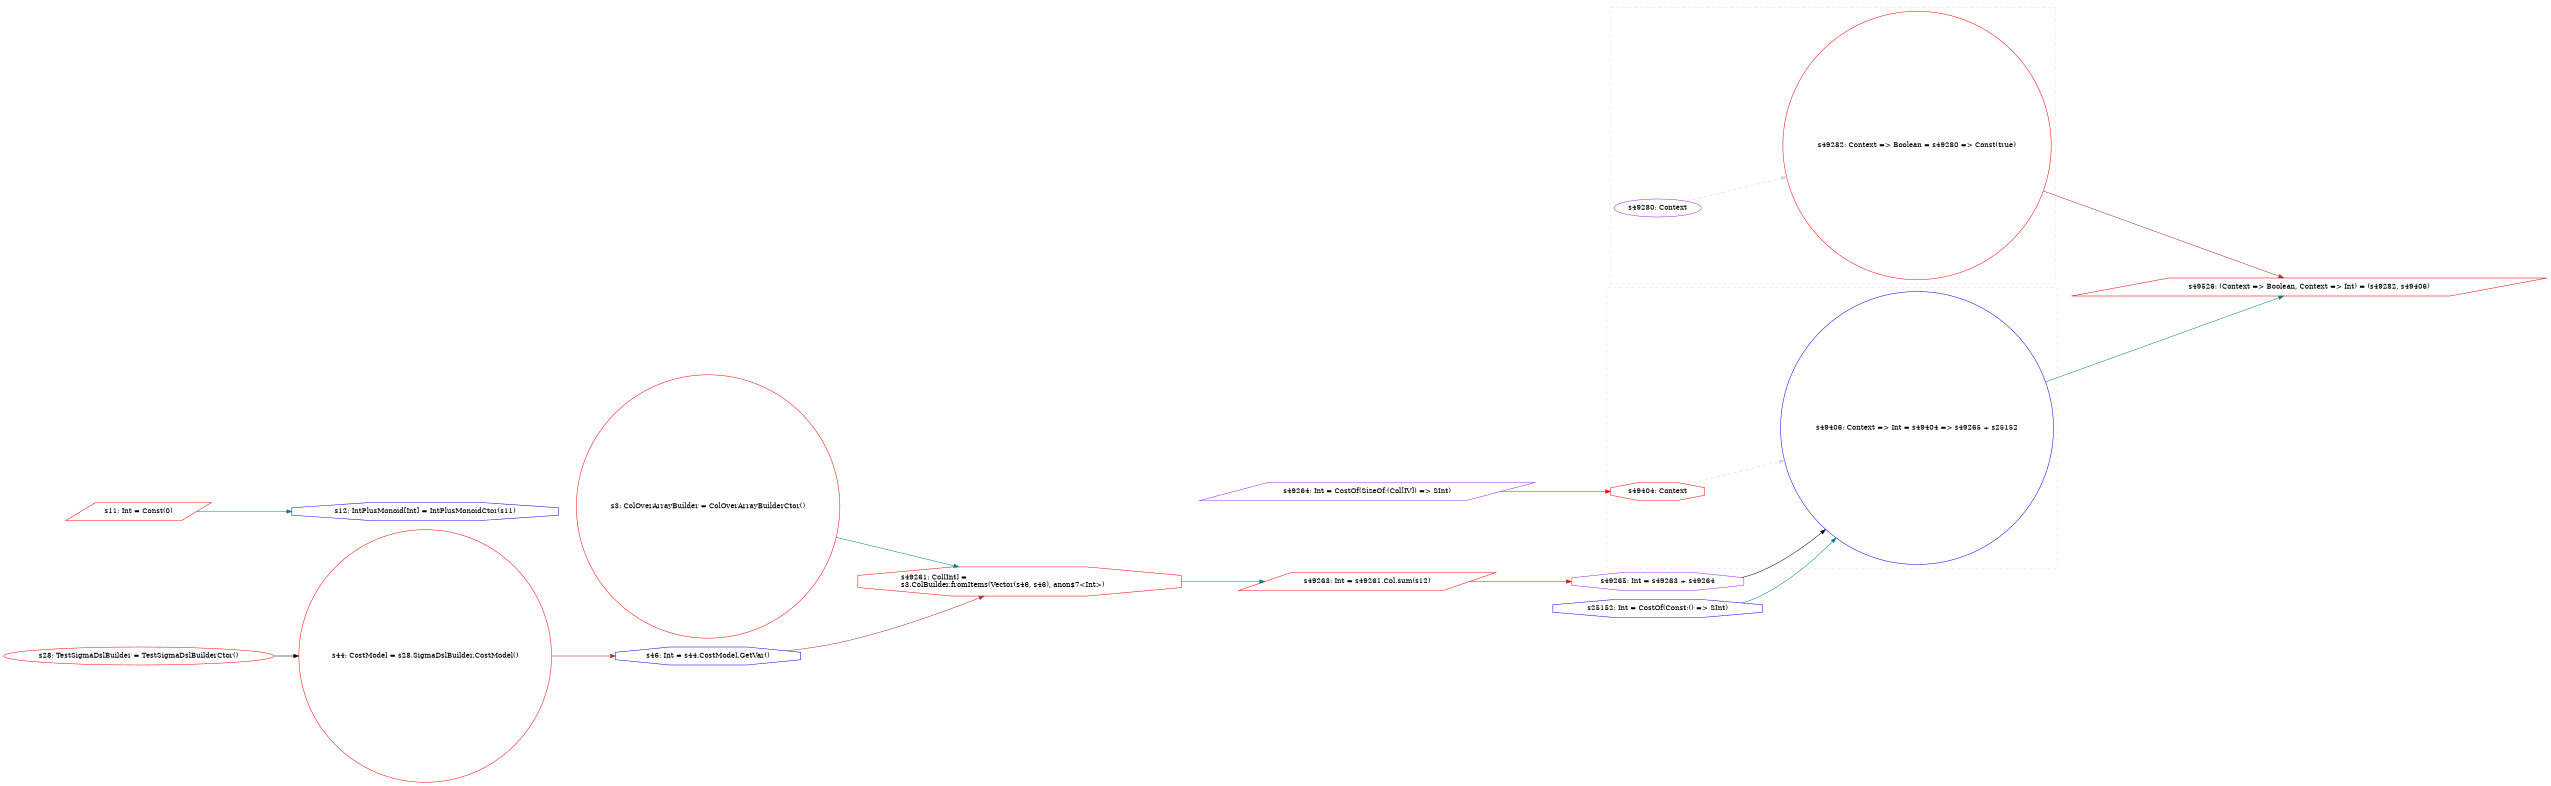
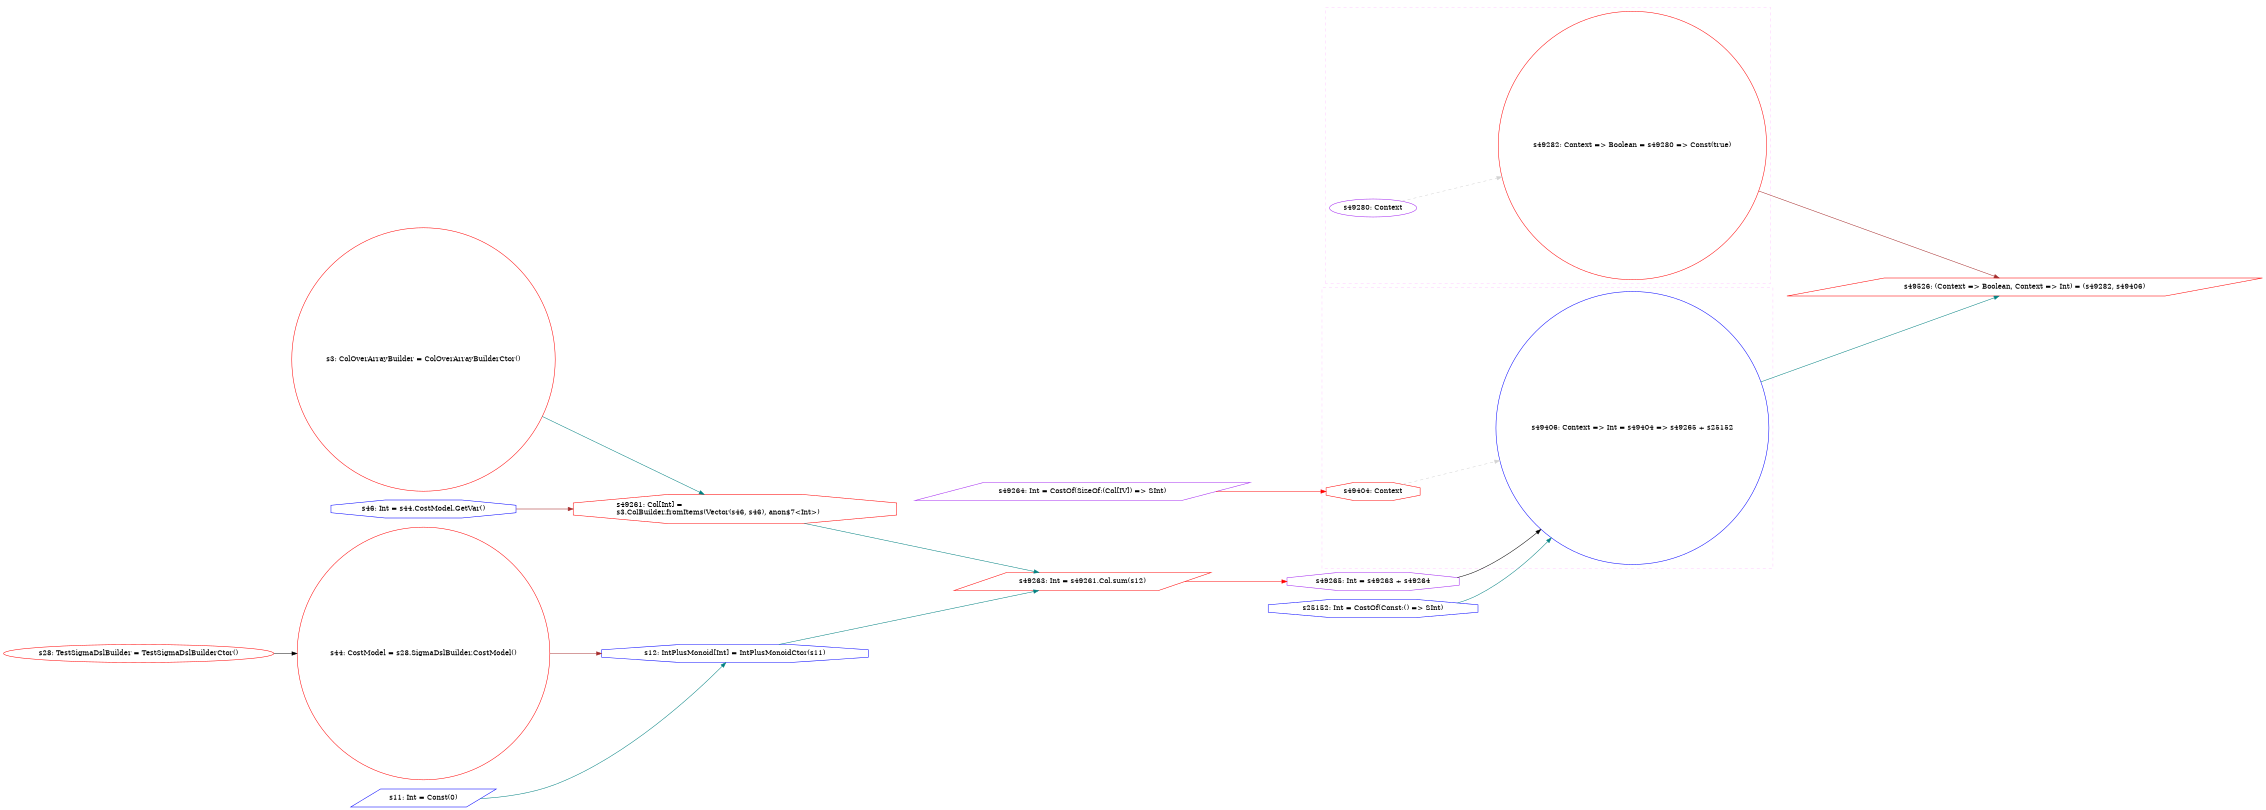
(139, 511) -> (423, 798)
none -> (906, 618)
(581, 656) -> (573, 654)
